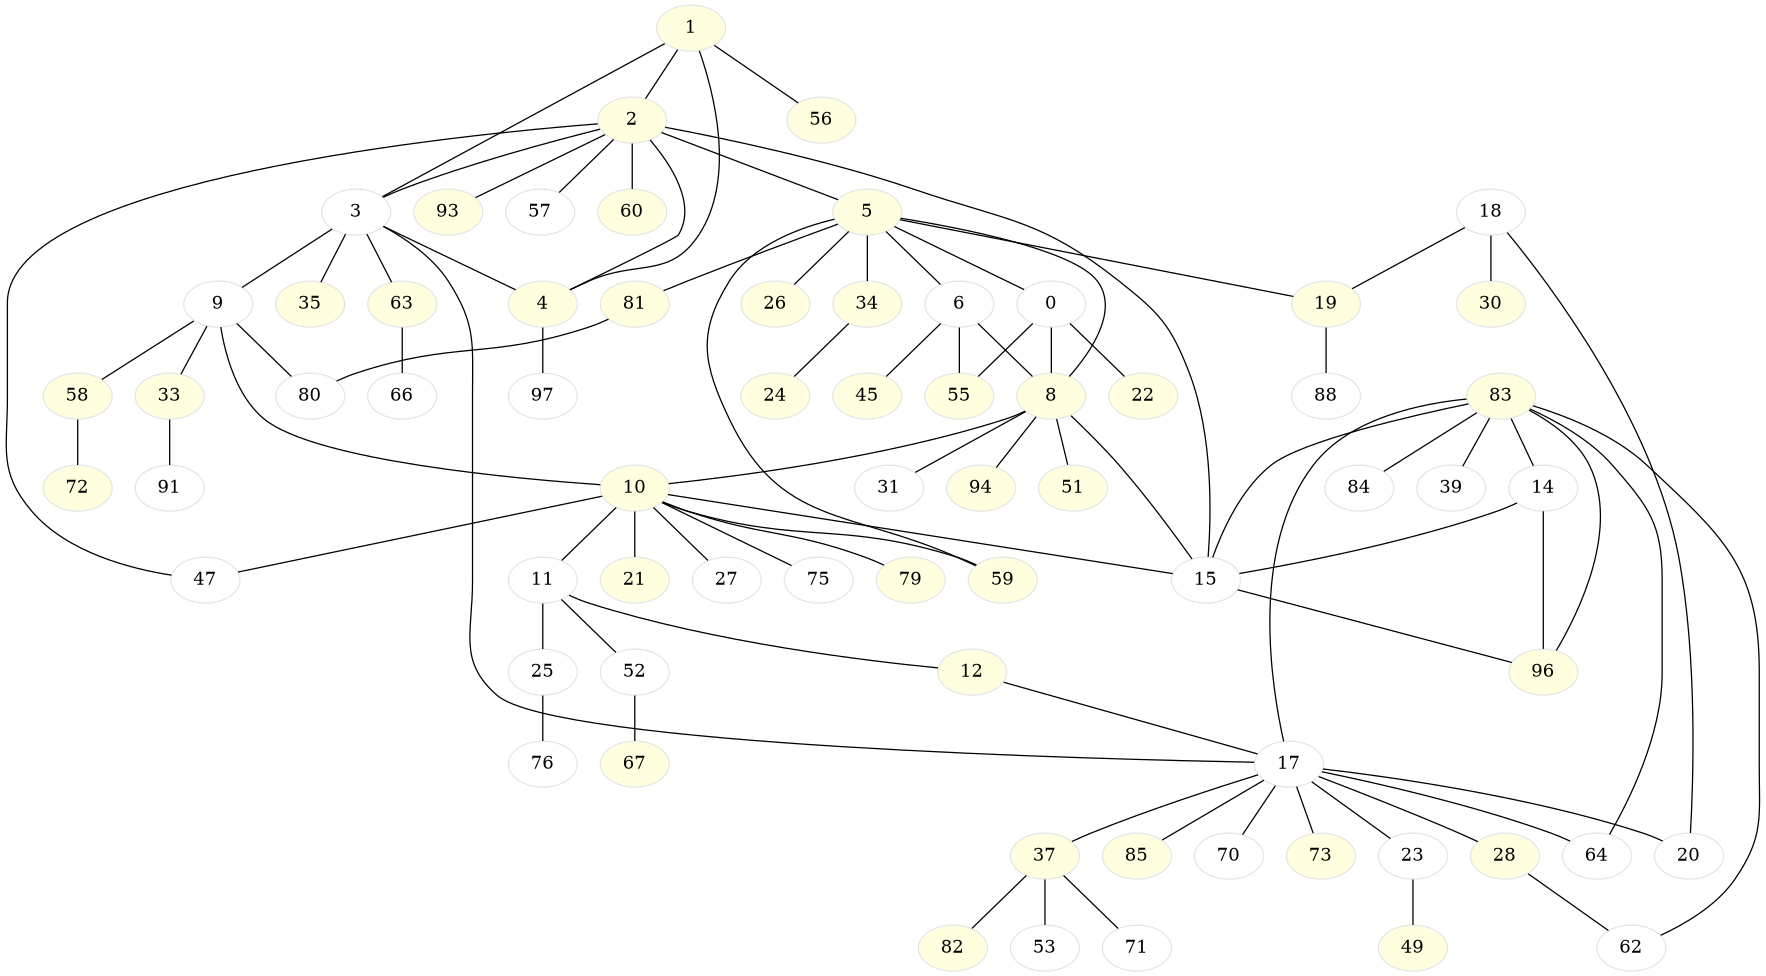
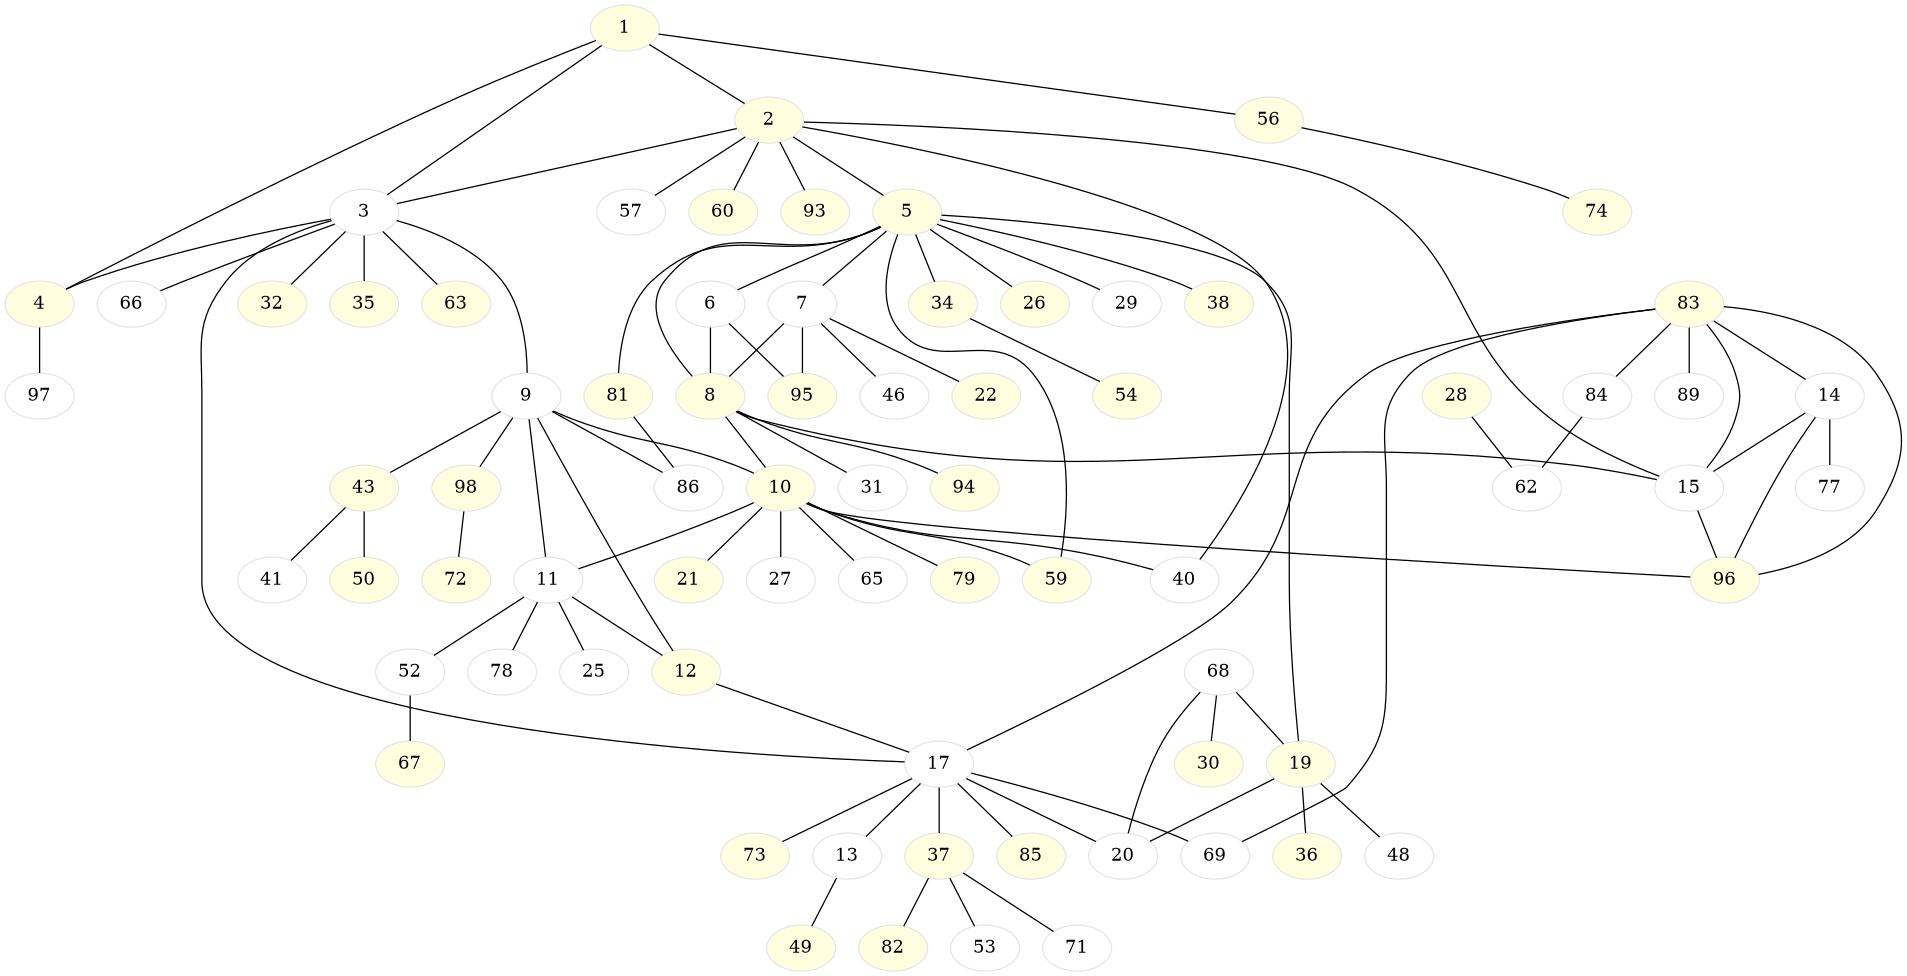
(1491, 212) -> (1219, 672)
none -> (1597, 212)
(671, 239) -> none
none -> (272, 304)
(1051, 304) -> (802, 304)
none -> (1127, 304)
none -> (1219, 304)
(402, 350) -> (230, 263)
(78, 396) -> (466, 488)
(170, 396) -> (364, 488)
(310, 396) -> (689, 488)
(775, 396) -> (1127, 396)
(867, 396) -> none
none -> (894, 396)
(959, 396) -> (802, 396)
(1326, 396) -> (1399, 856)
(170, 488) -> (272, 580)
none -> (537, 488)
(1073, 488) -> none
(1451, 488) -> (1689, 396)
none -> (1830, 488)
(920, 534) -> (1247, 550)
none -> (603, 536)
(205, 580) -> (1184, 580)
none -> (364, 580)
(819, 580) -> (873, 580)
(1758, 638) -> (1562, 442)
none -> (502, 672)
(543, 764) -> none
(1399, 808) -> none
none -> (1212, 810)
(1229, 856) -> none
none -> (1307, 856)
(1413, 856) -> (847, 856)
(1597, 856) -> (1215, 856)
